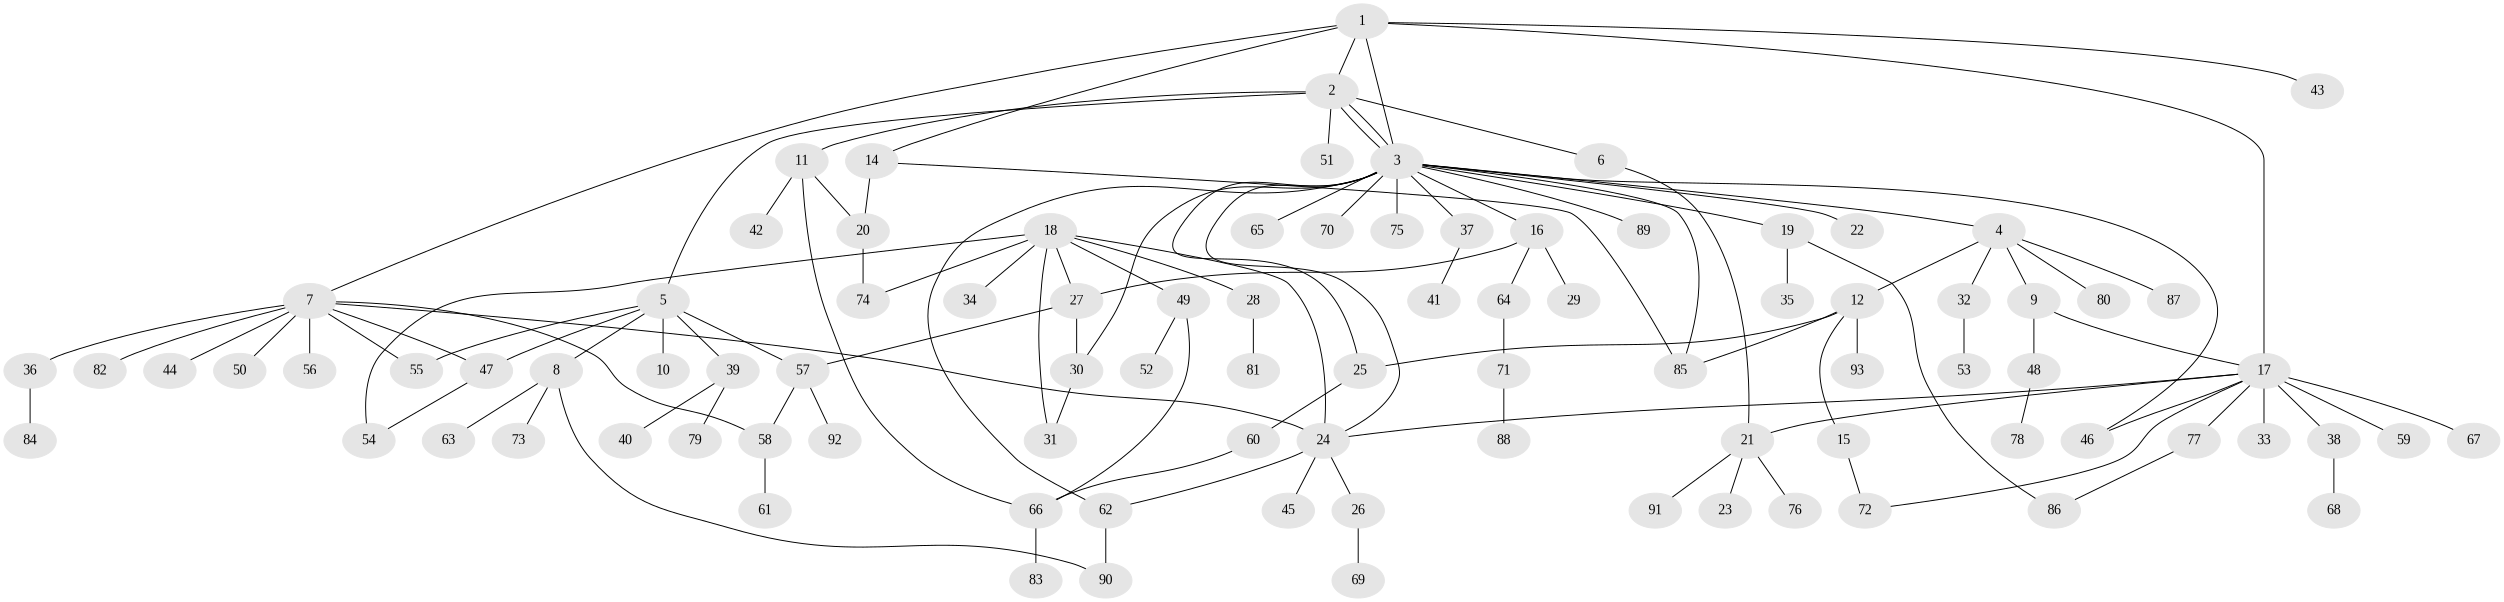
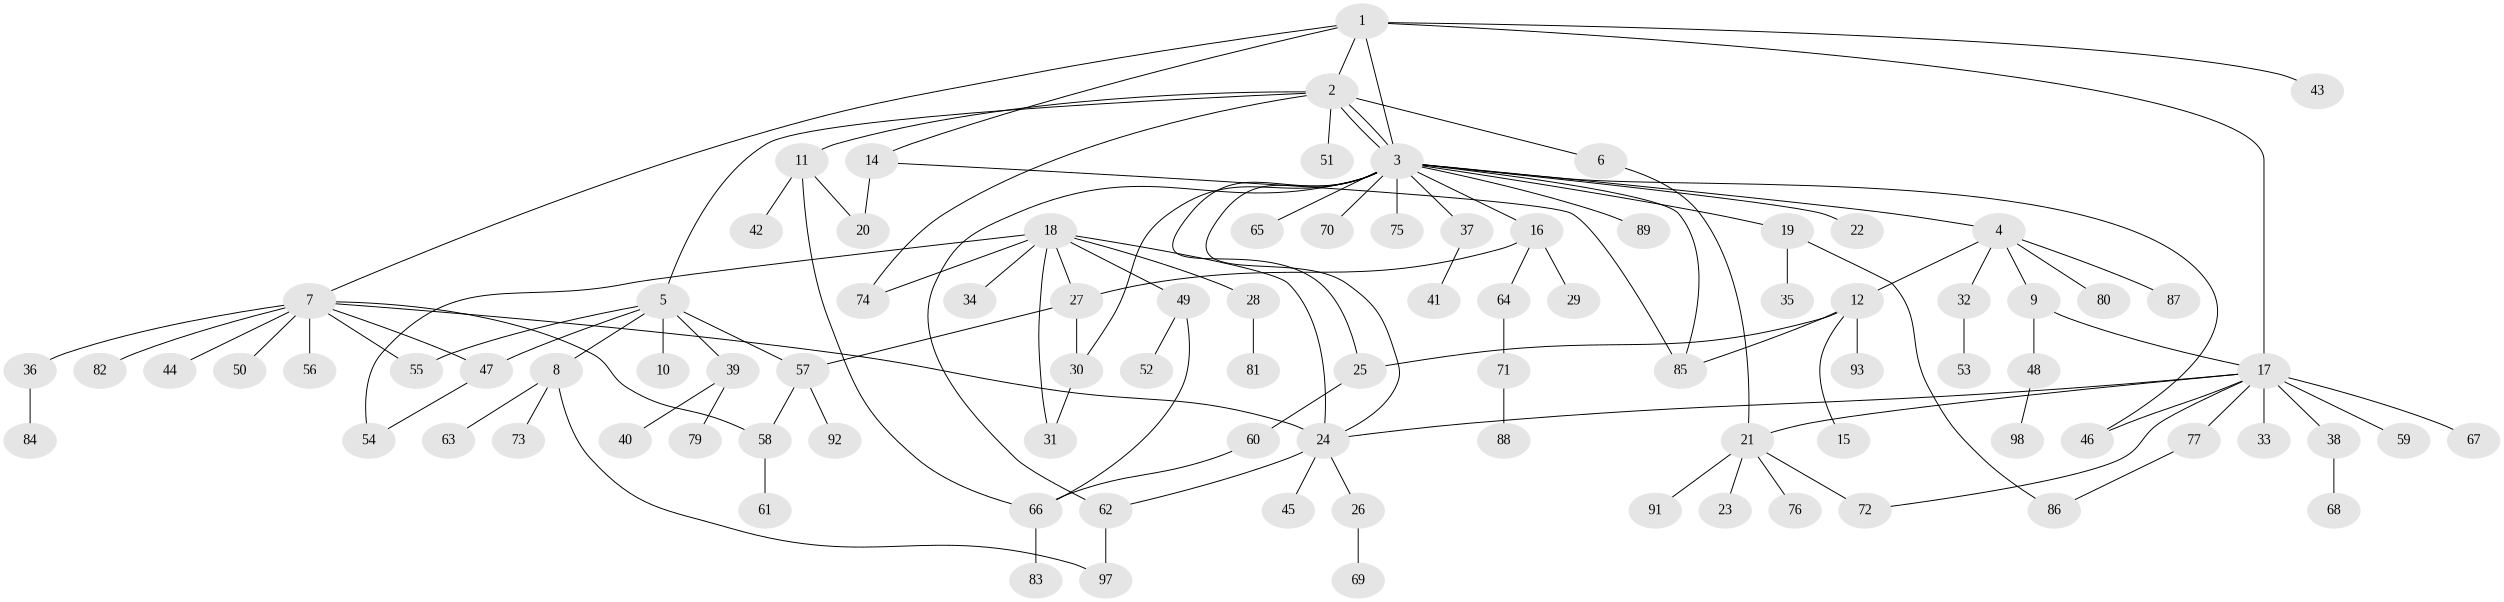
(863, 266) -> (1072, 154)
(2017, 441) -> (2017, 441)
(1854, 476) -> (1806, 476)
(1106, 581) -> (1106, 581)
